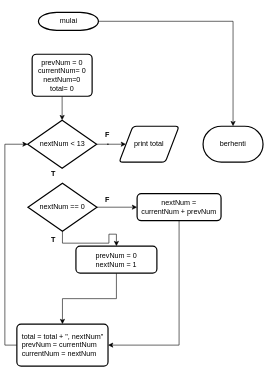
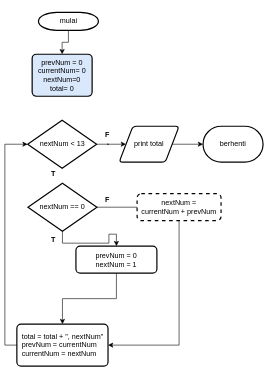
(232, 21) -> (67, 42)
(62, 75) -> (62, 75)
(62, 114) -> none
none -> (197, 144)
(131, 207) -> (133, 207)
(179, 207) -> (179, 207)
